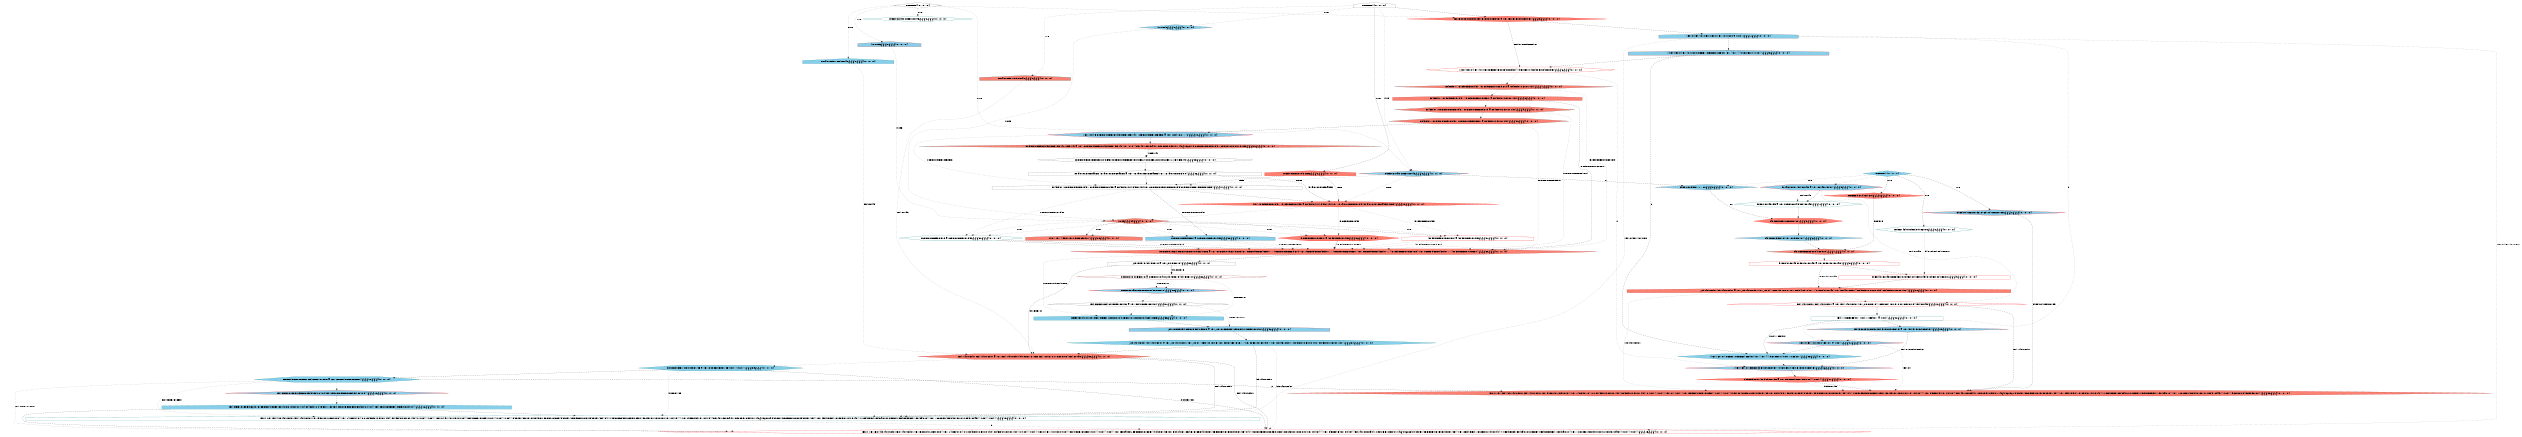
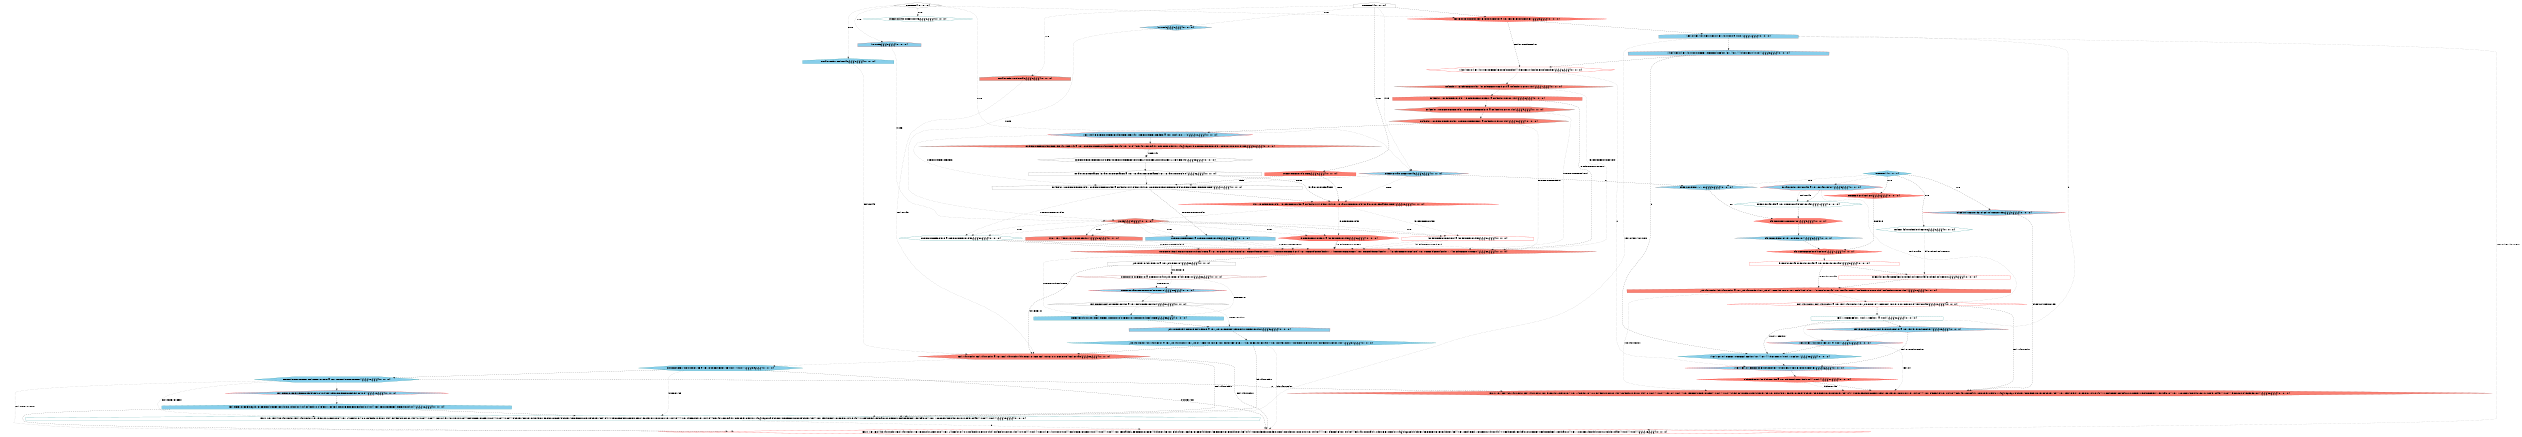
(1824, 252) -> (1824, 252)
